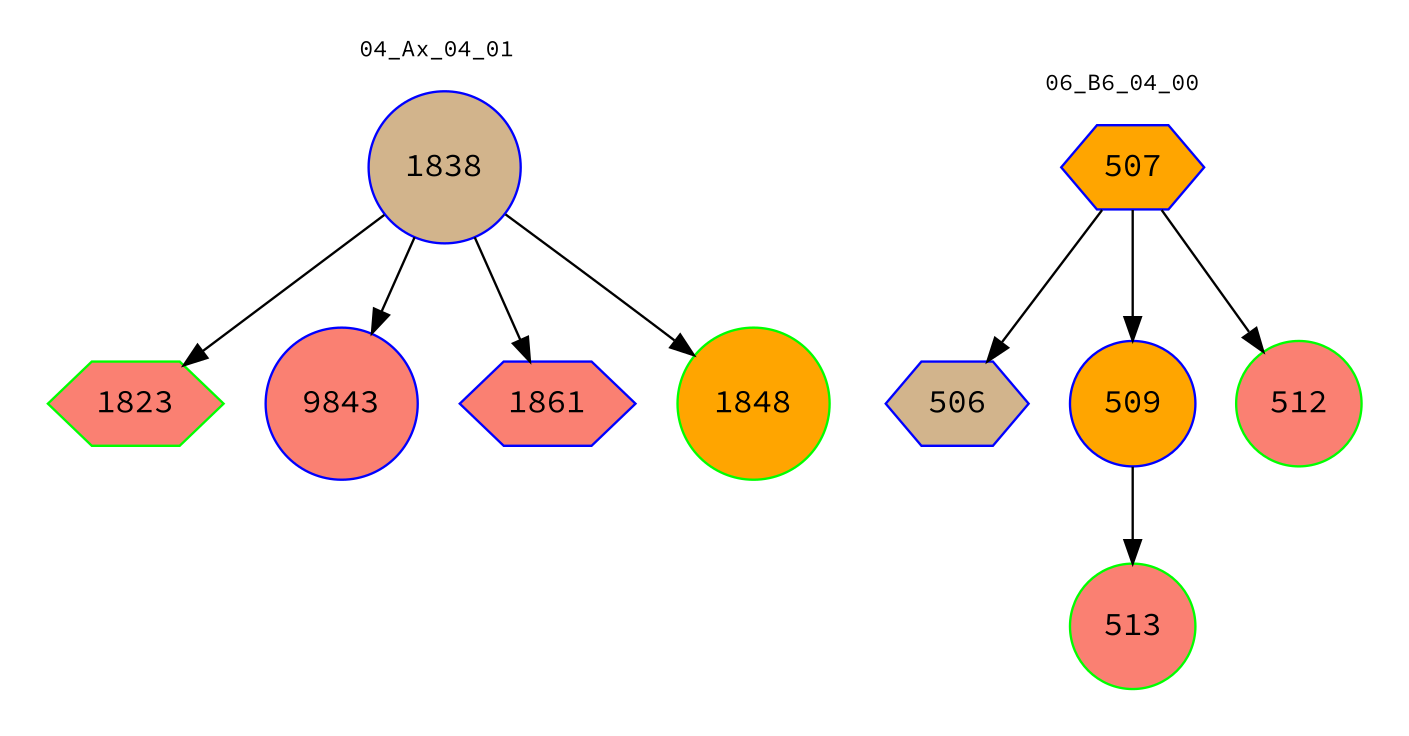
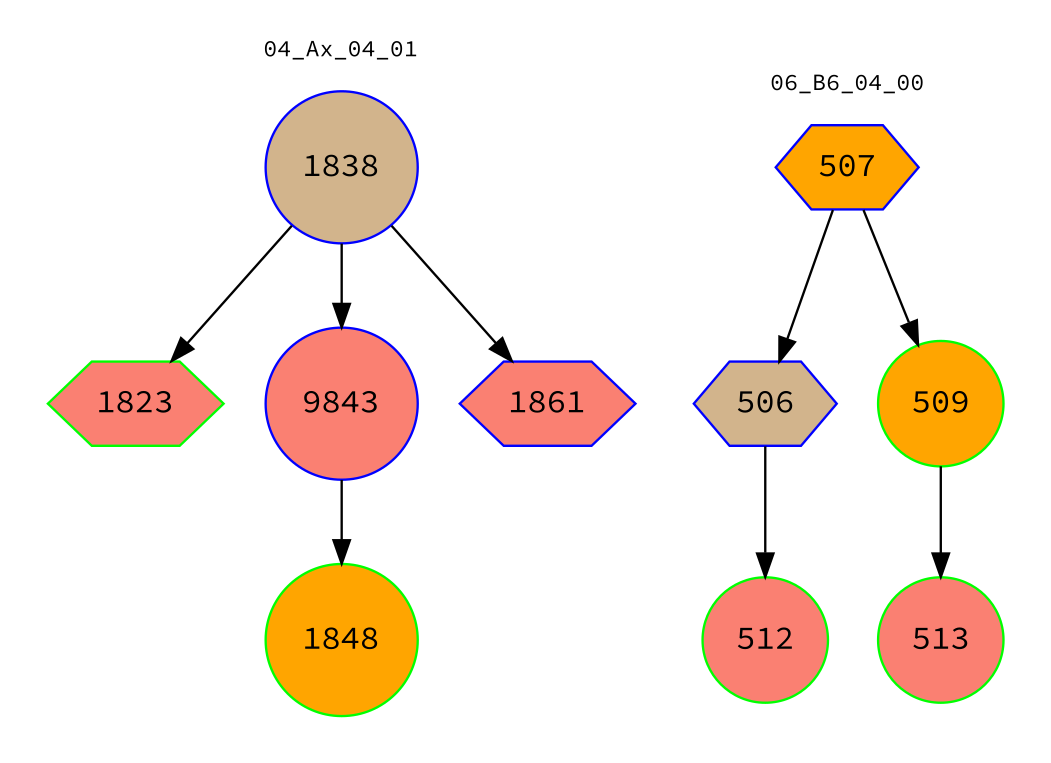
(1205, 271) -> (765, 500)
(590, 277) -> (342, 510)
(1133, 404) -> (941, 404)
